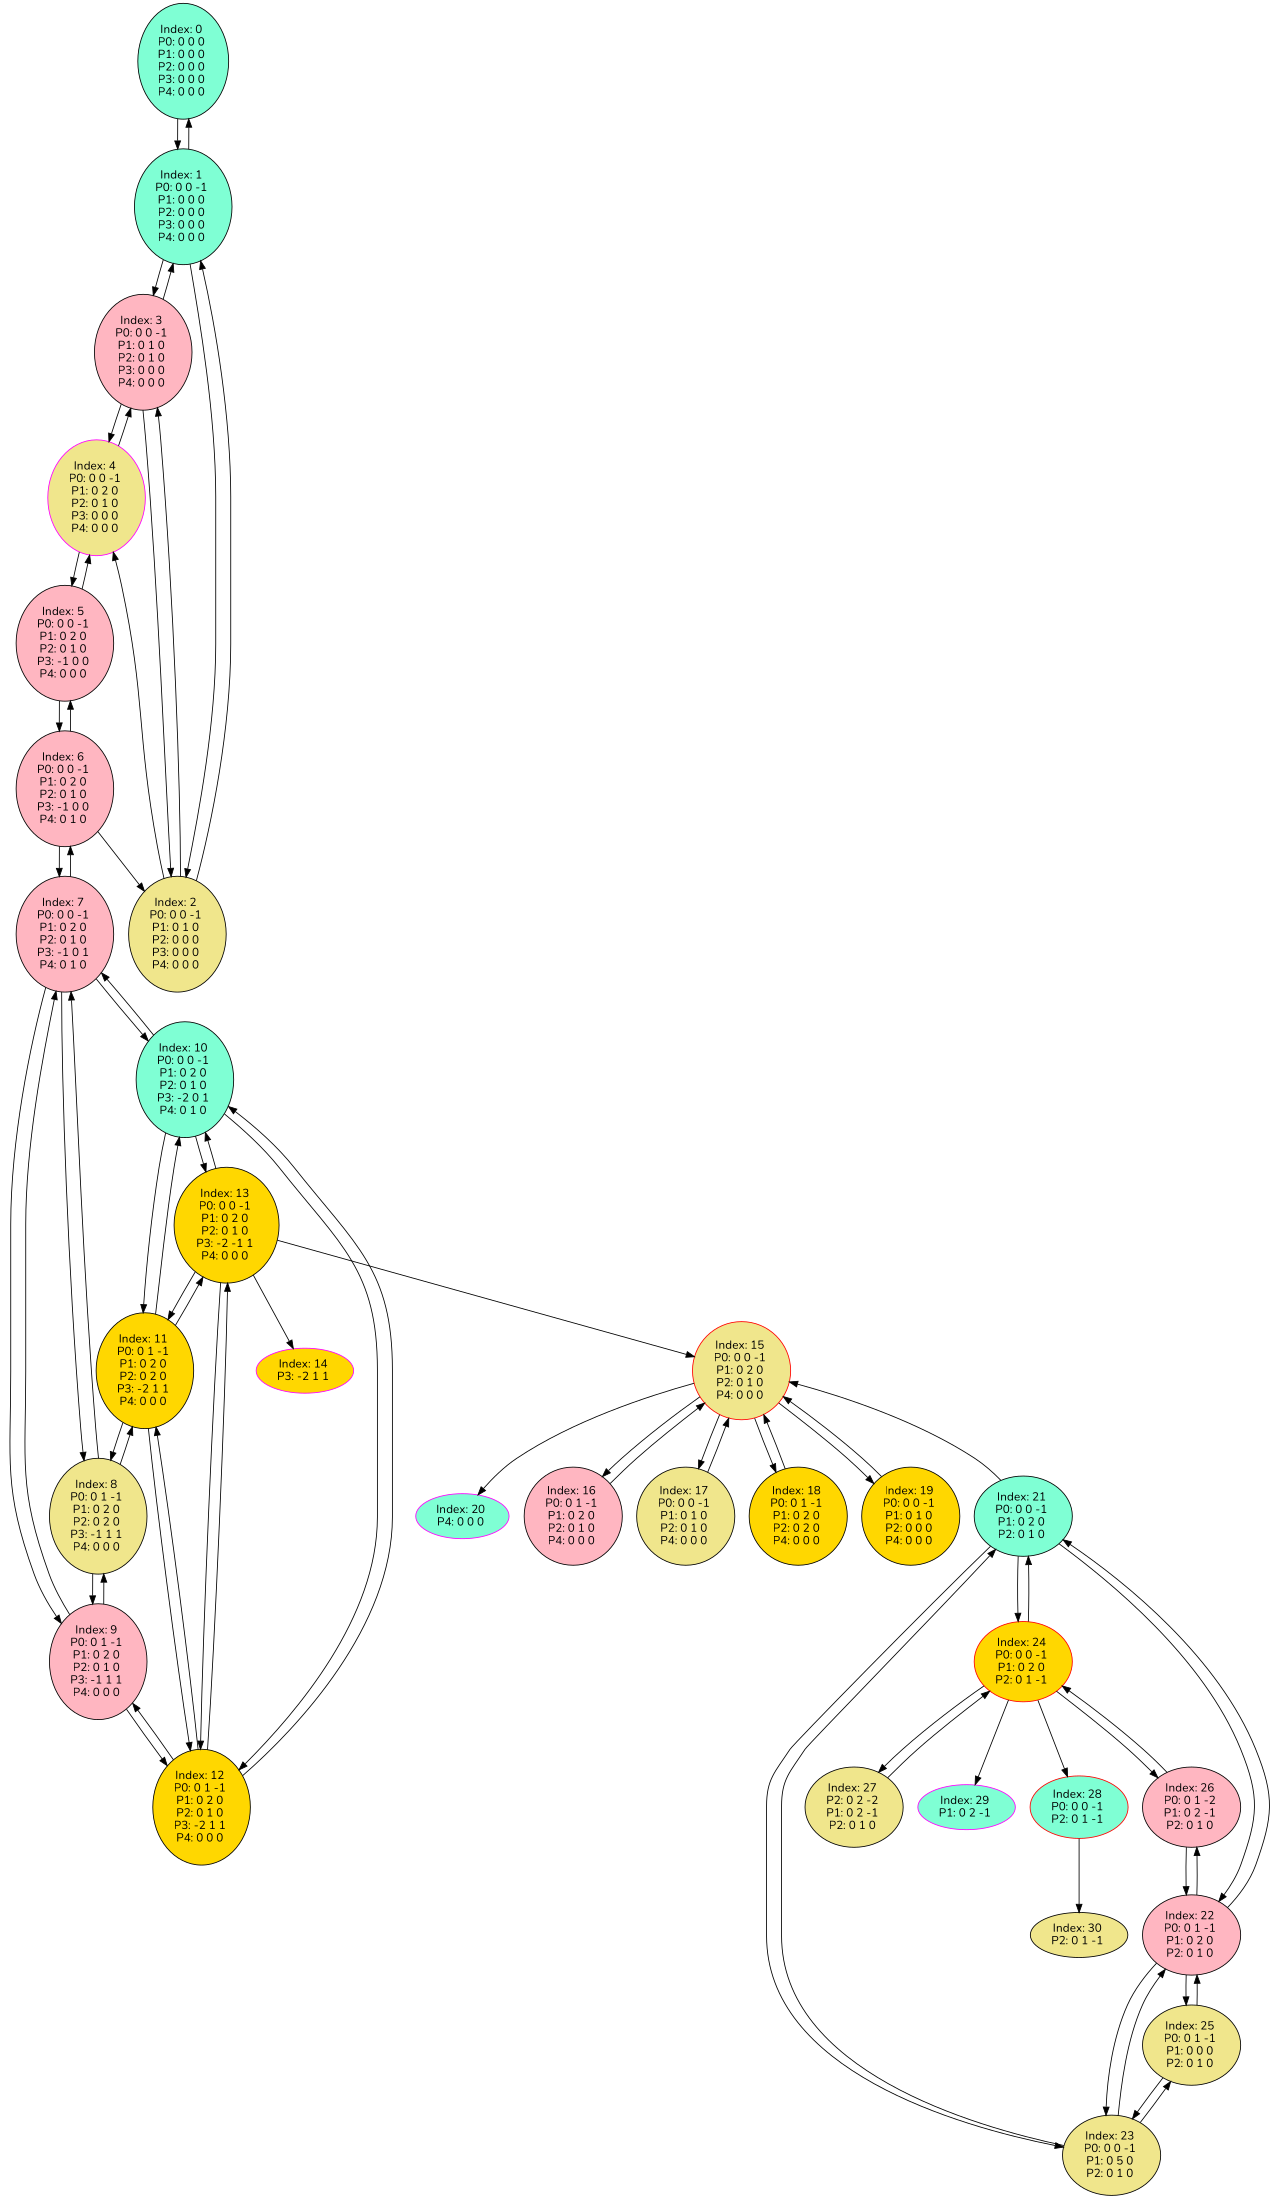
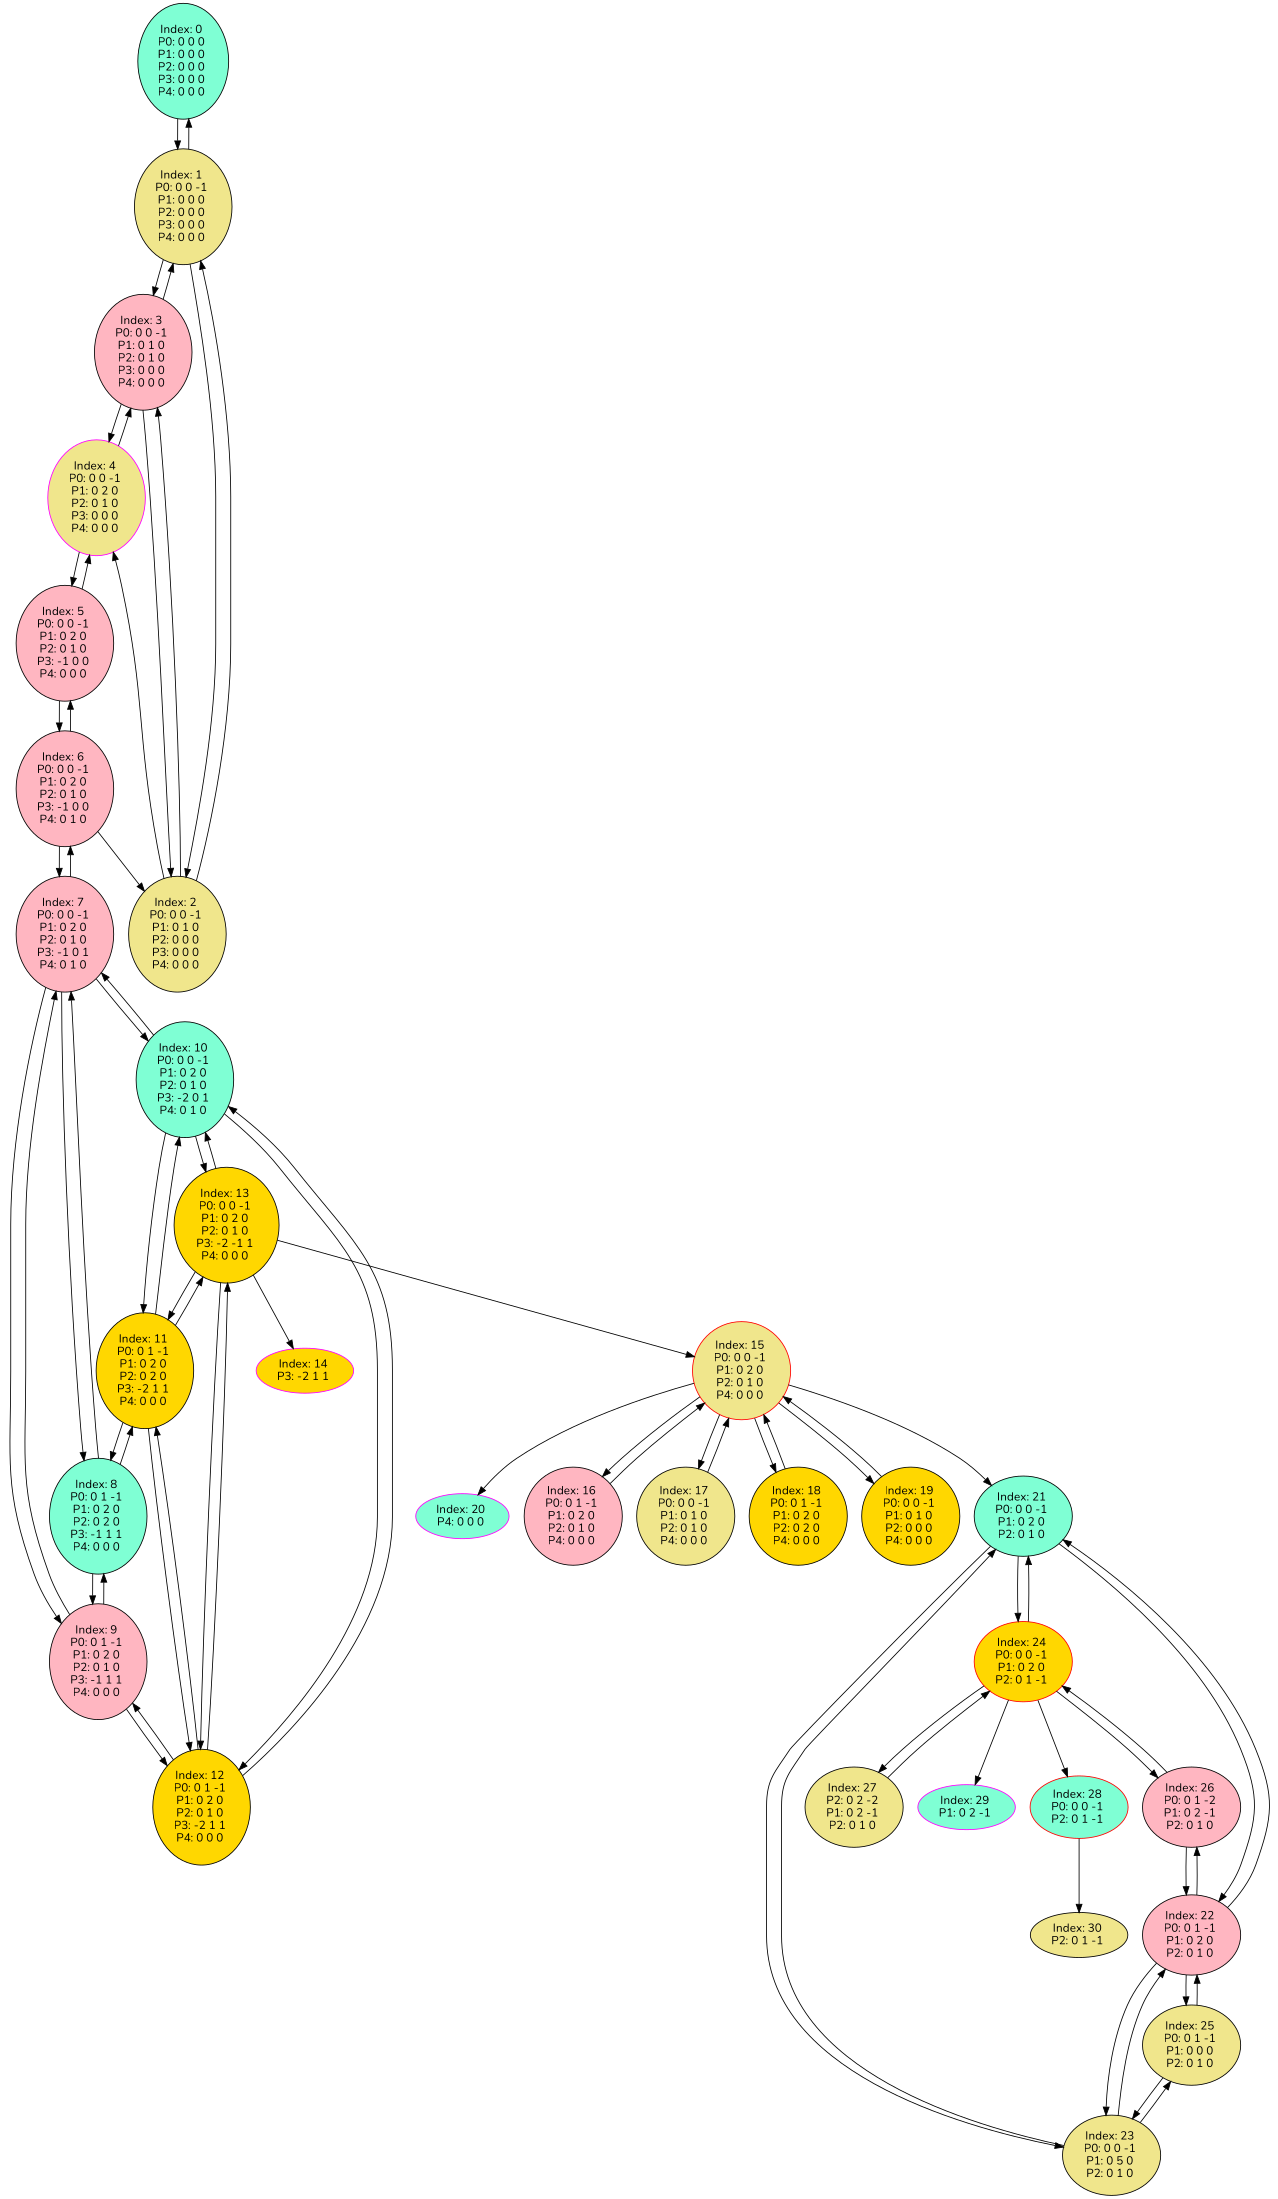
(183, 207) -> (183, 207)
(905, 1421) -> (892, 1422)
(98, 1516) -> (98, 1516)
